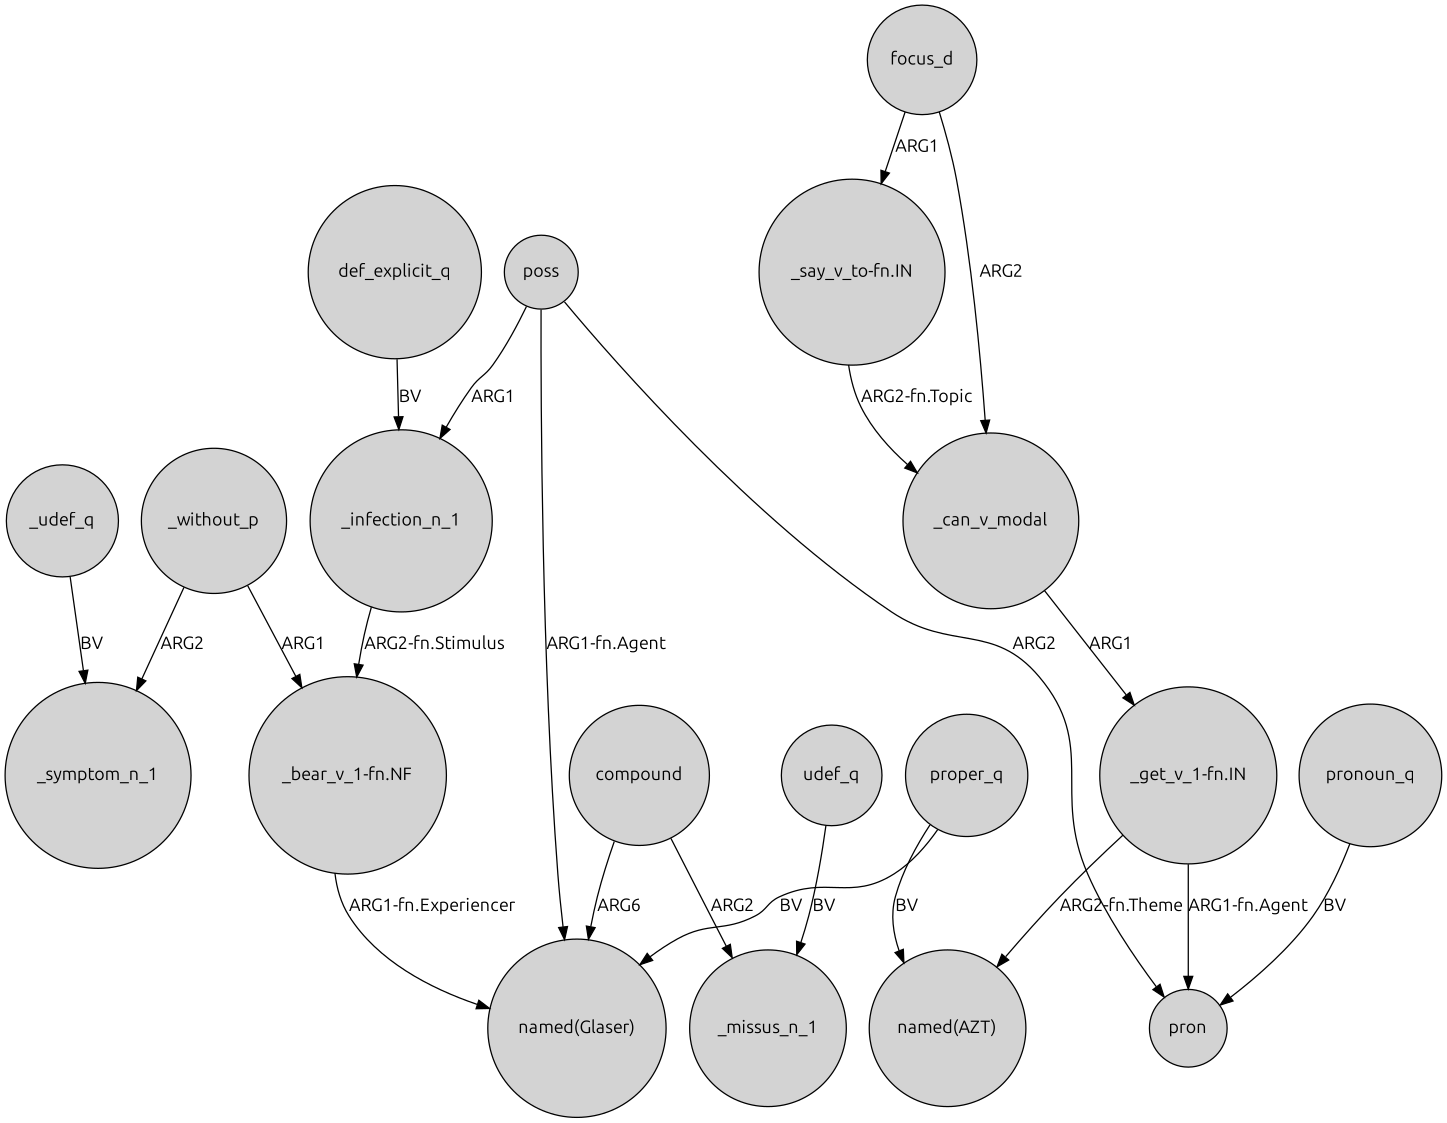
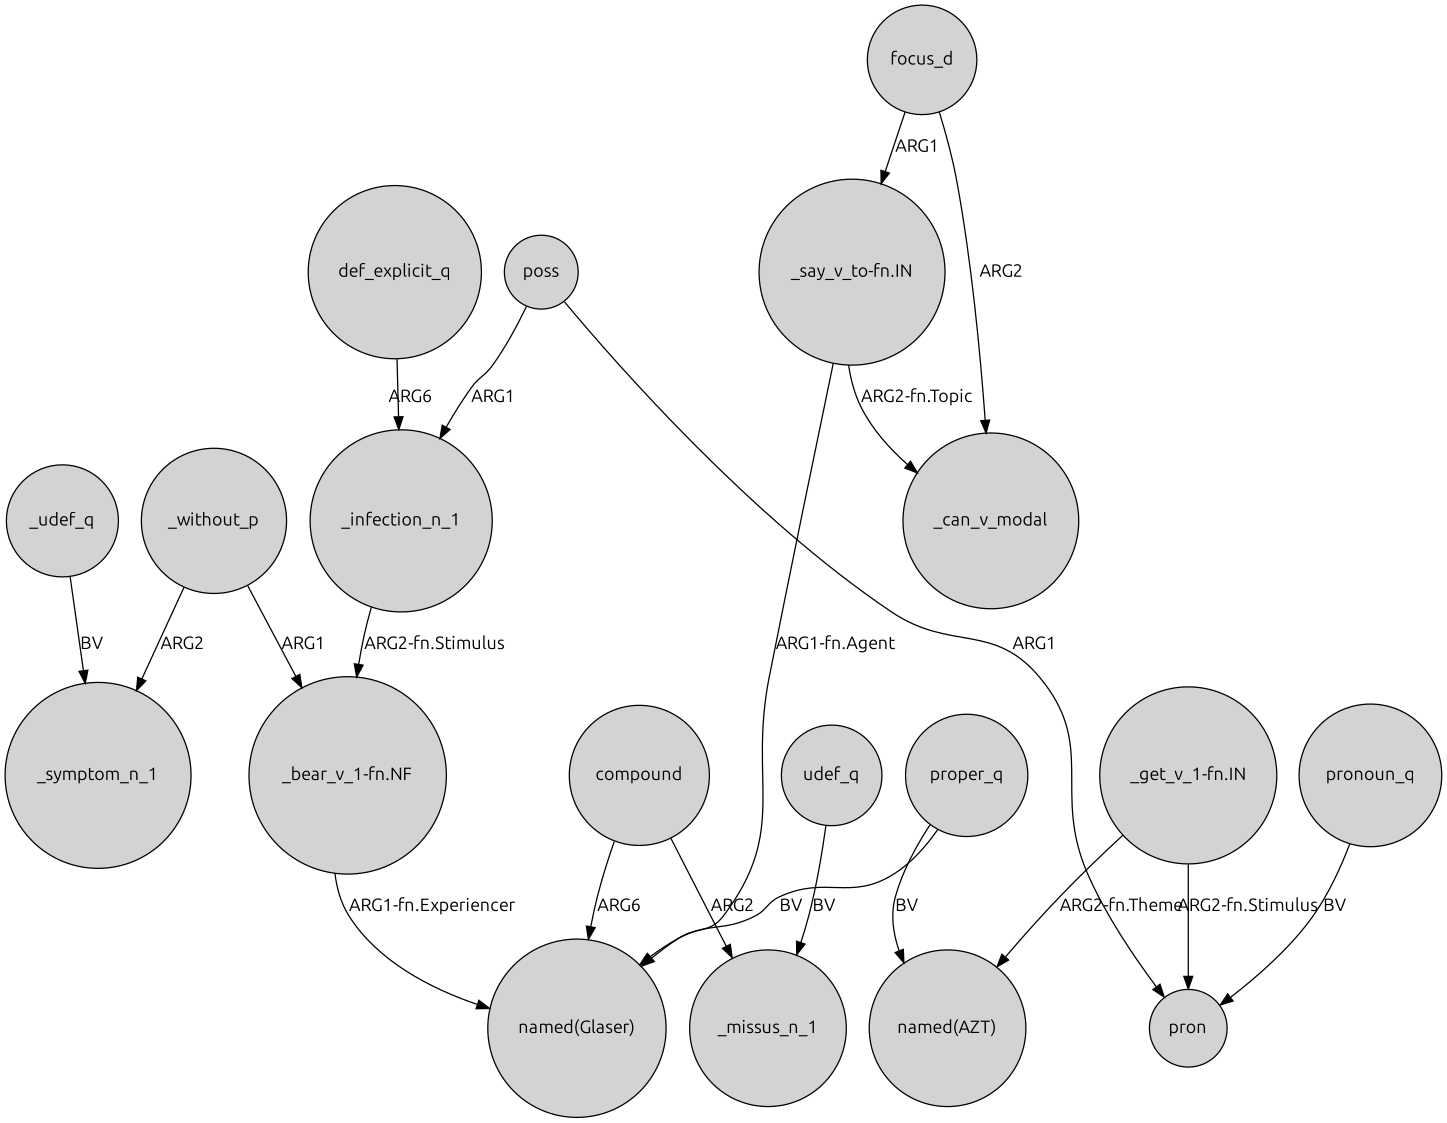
(411, 397) -> (411, 397)
(545, 619) -> (768, 683)
(1085, 643) -> none
(1035, 644) -> (1035, 644)
(1248, 906) -> (1248, 906)
